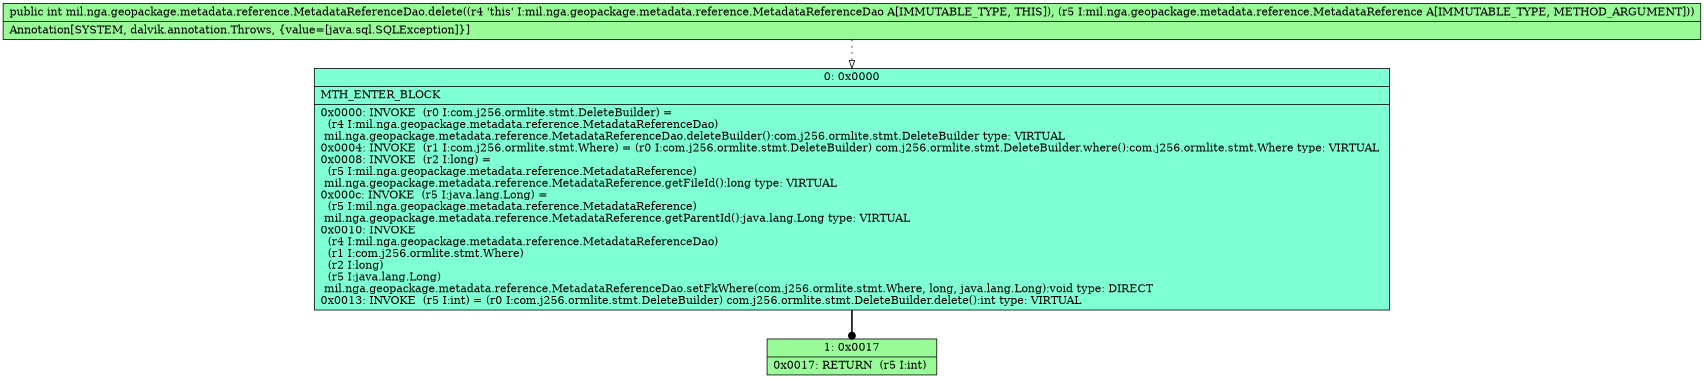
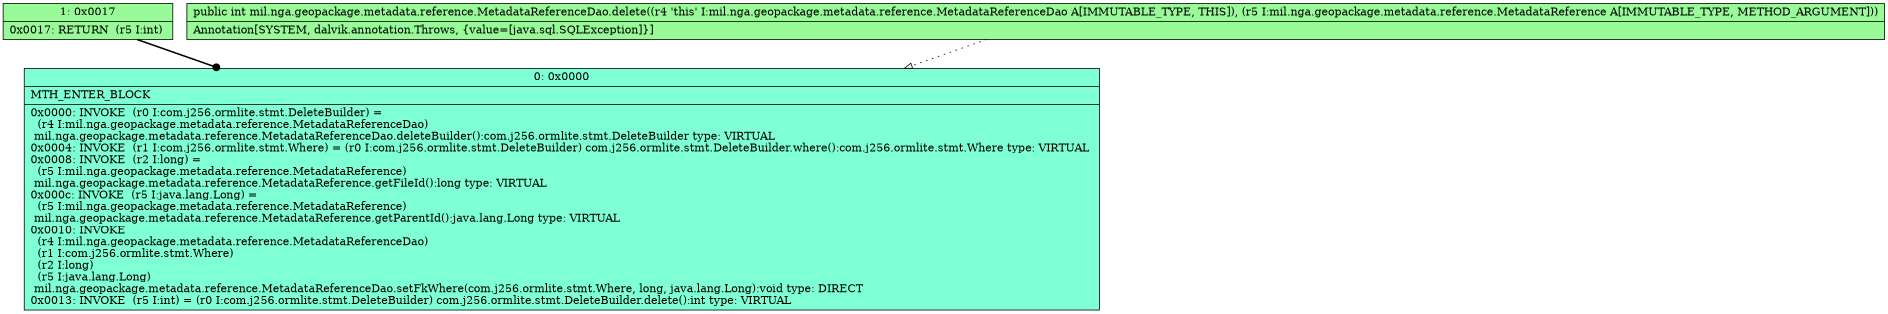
(852, 321) -> (175, 53)
